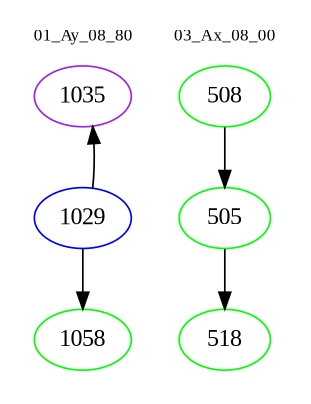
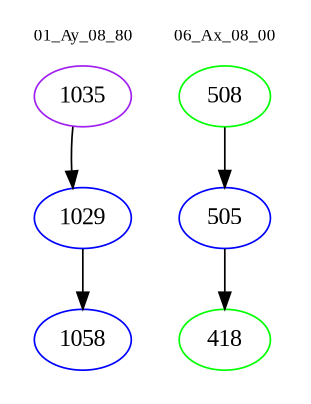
(226, 36) -> (226, 36)
(94, 166) -> (72, 149)
(225, 218) -> (225, 218)
(83, 340) -> (83, 340)
(225, 340) -> (225, 340)
